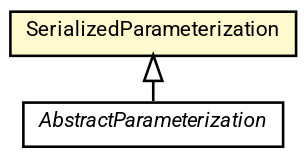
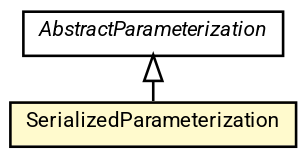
(153, 91) -> (153, 91)
